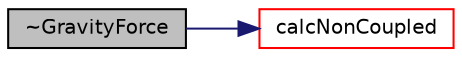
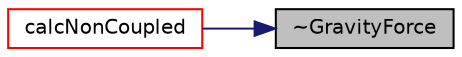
(212, 29) -> (228, 29)
